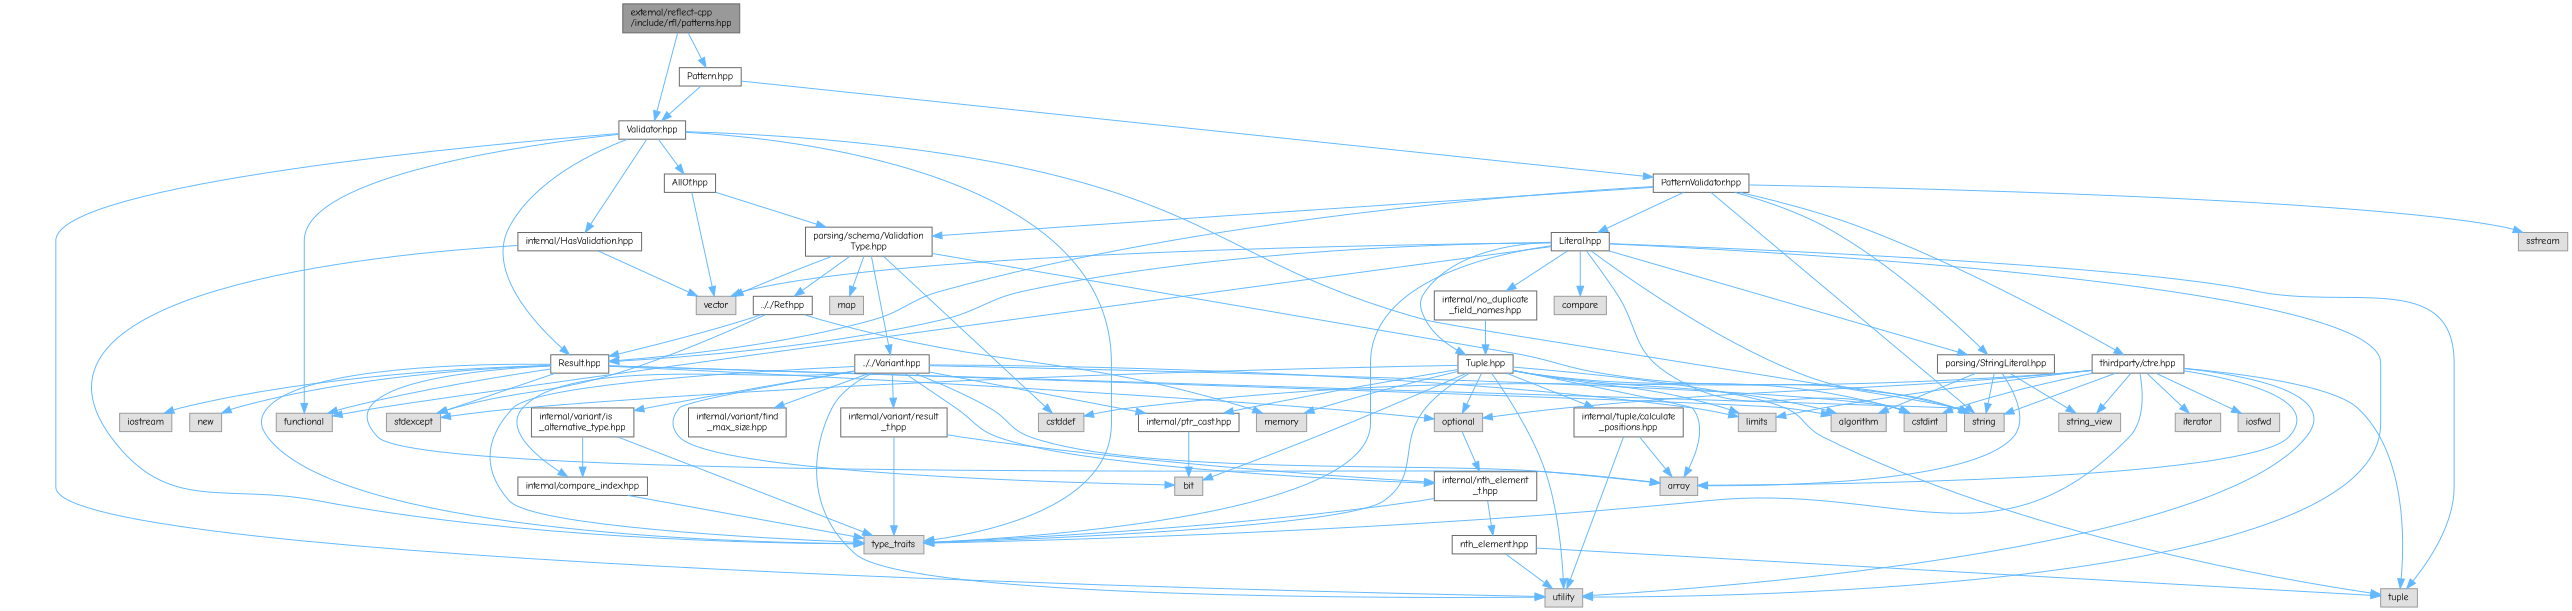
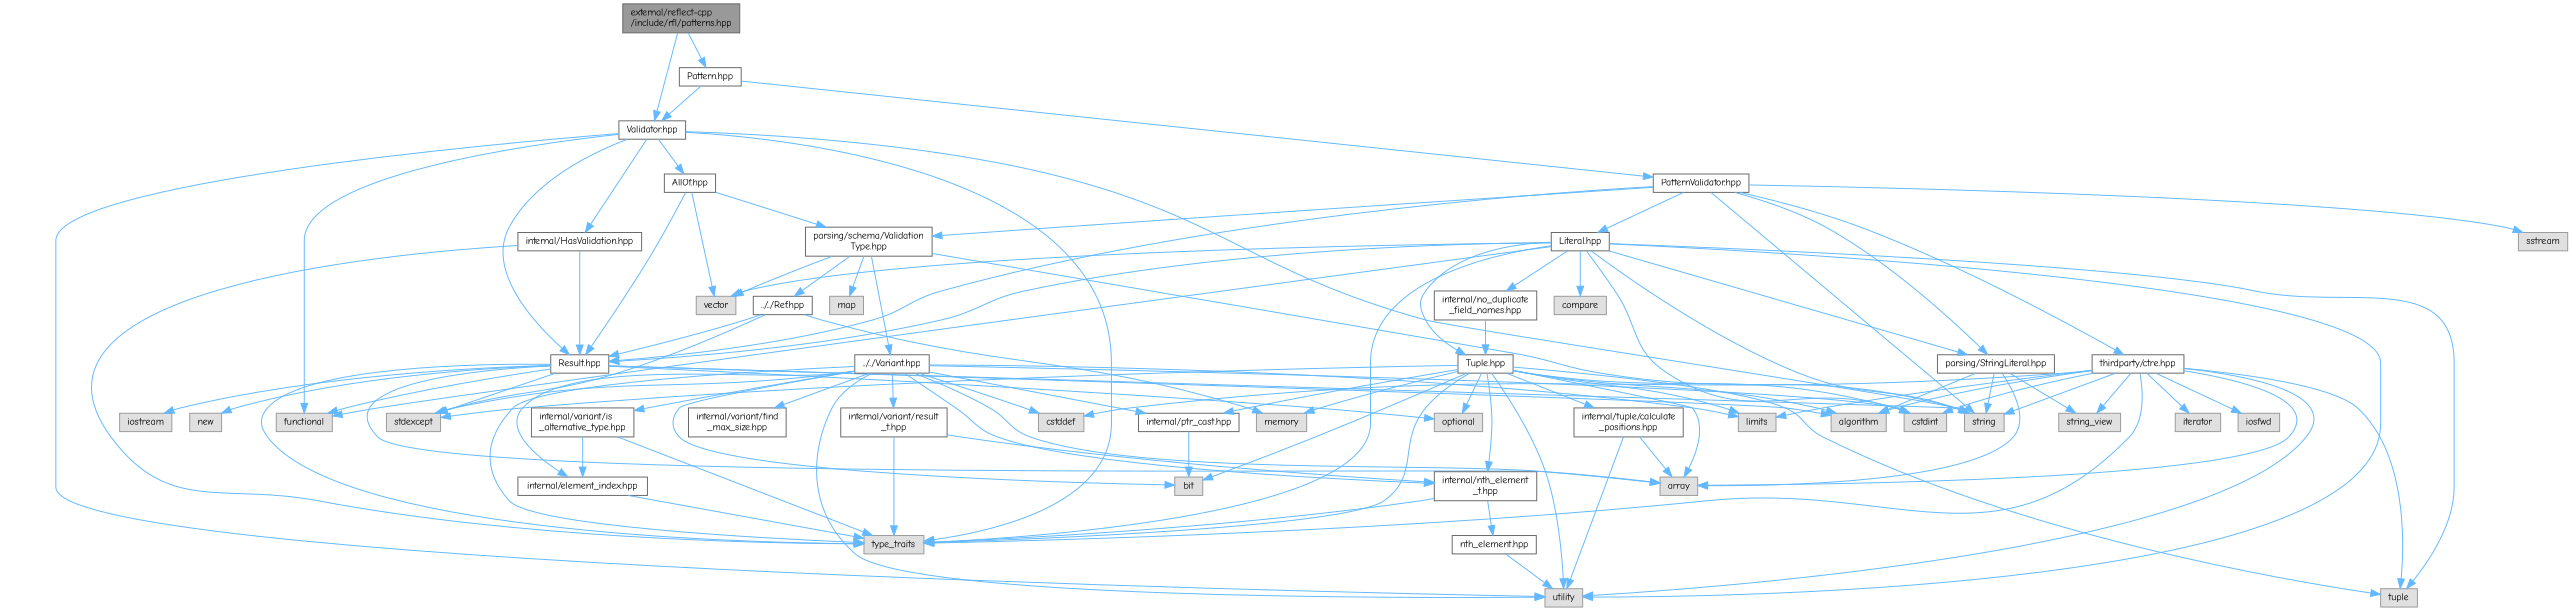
none -> (641, 271)
(643, 272) -> (580, 298)
(968, 335) -> (977, 392)
none -> (670, 385)
(1792, 391) -> (1944, 396)
(1469, 447) -> (1492, 417)
(583, 486) -> (583, 486)
(1954, 572) -> none
